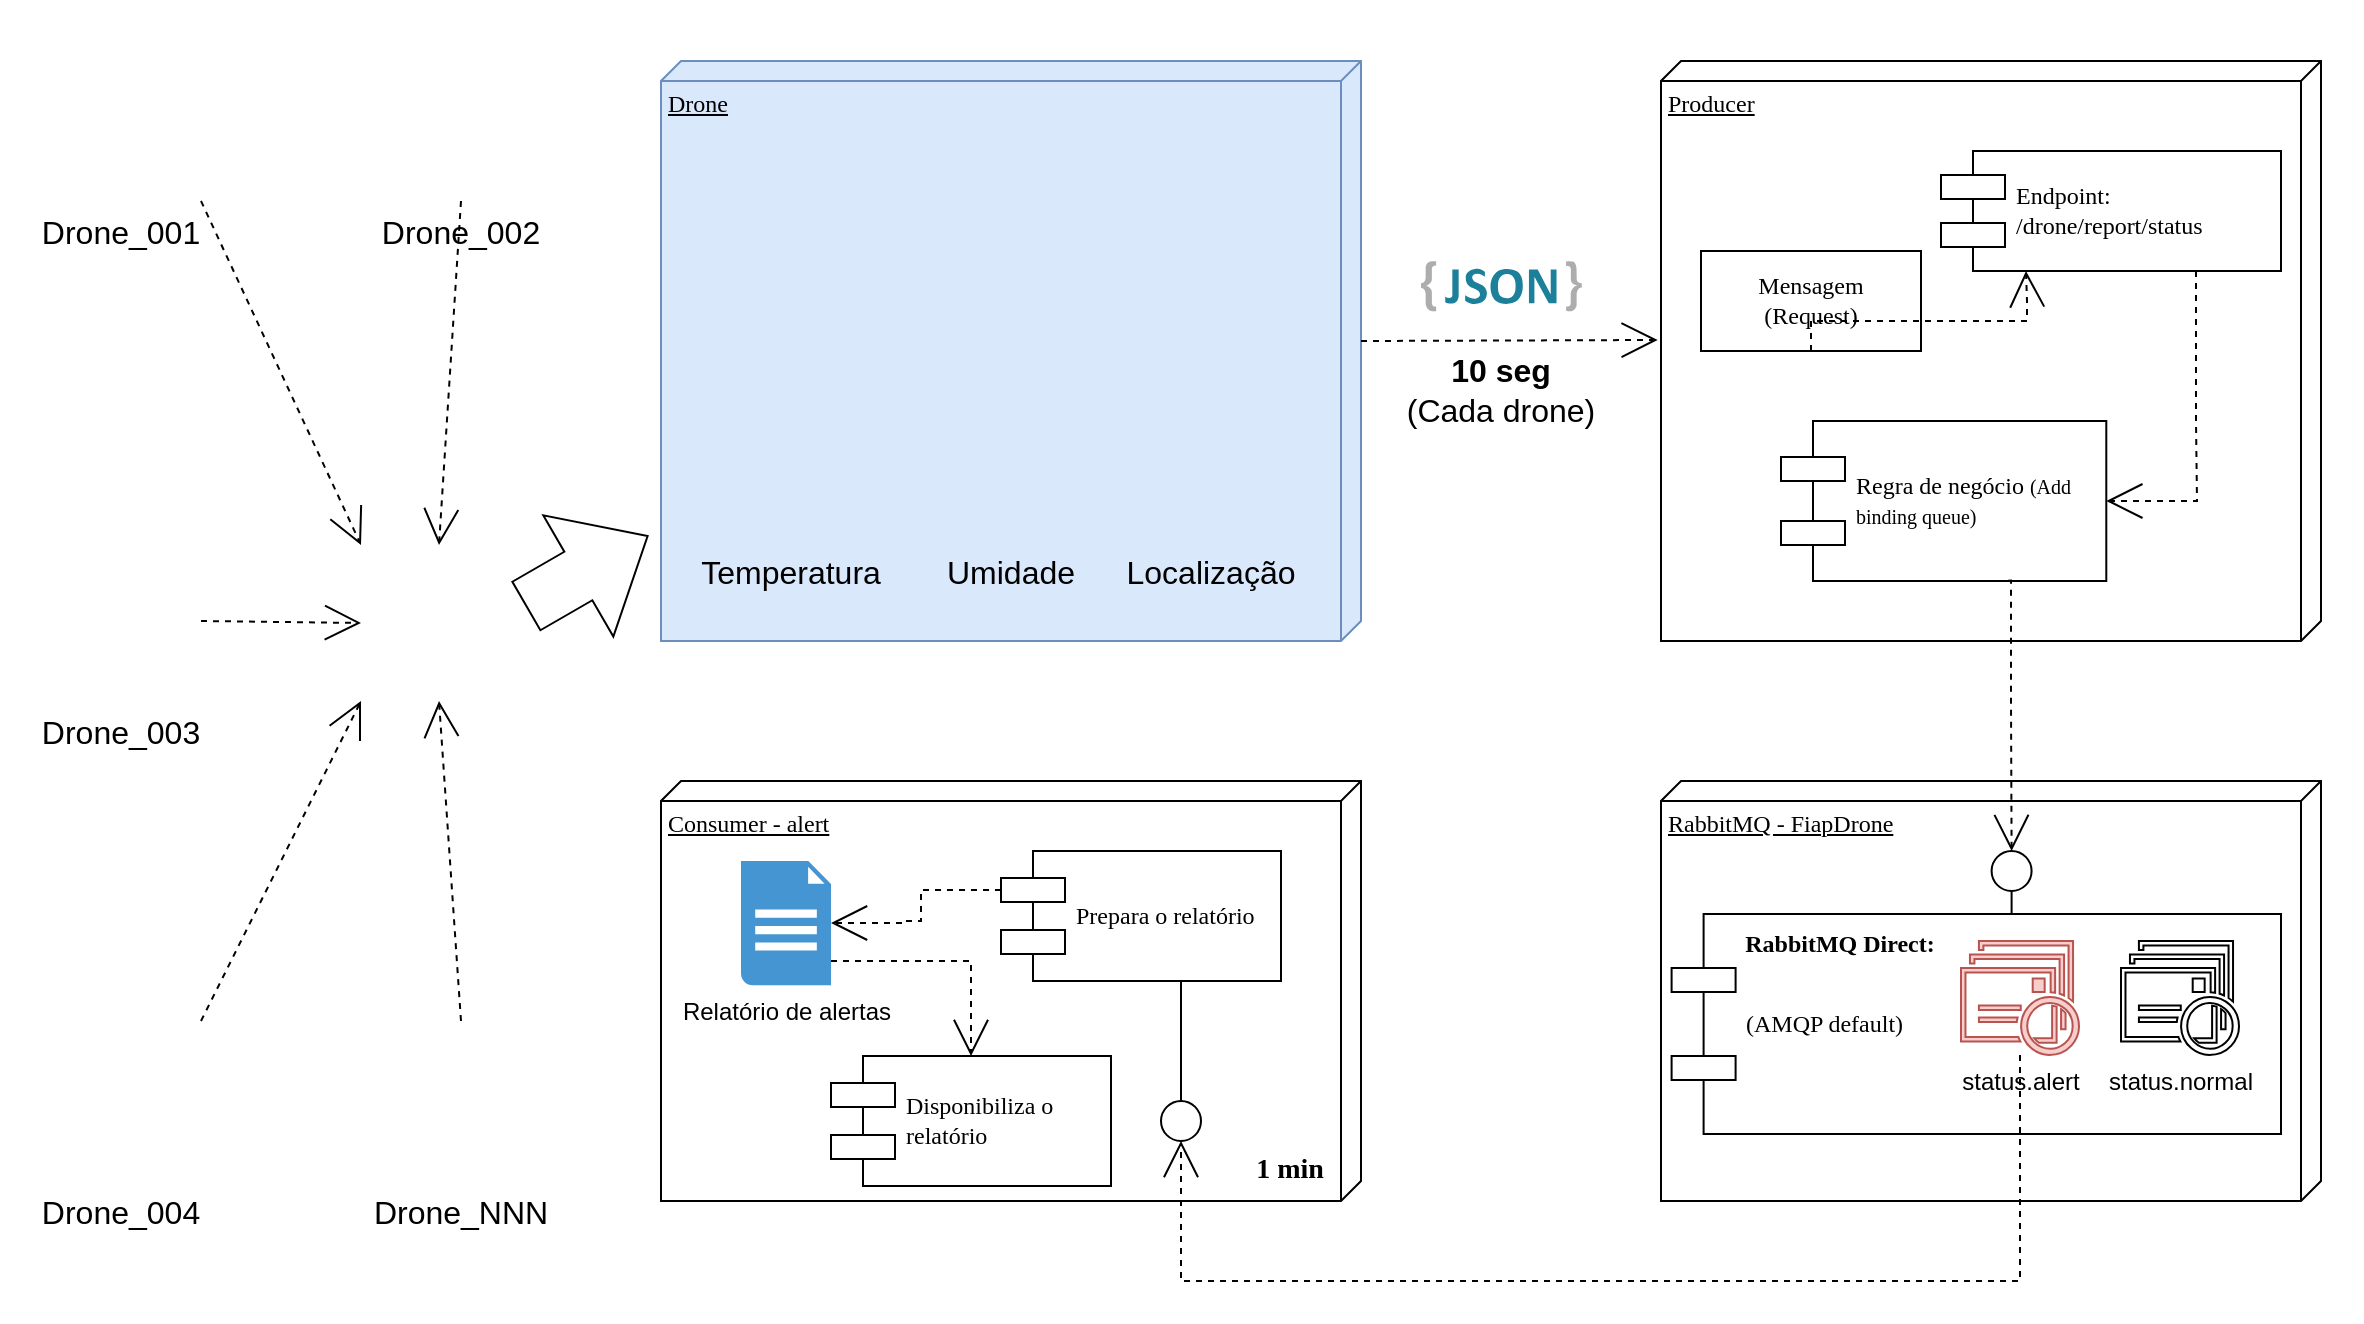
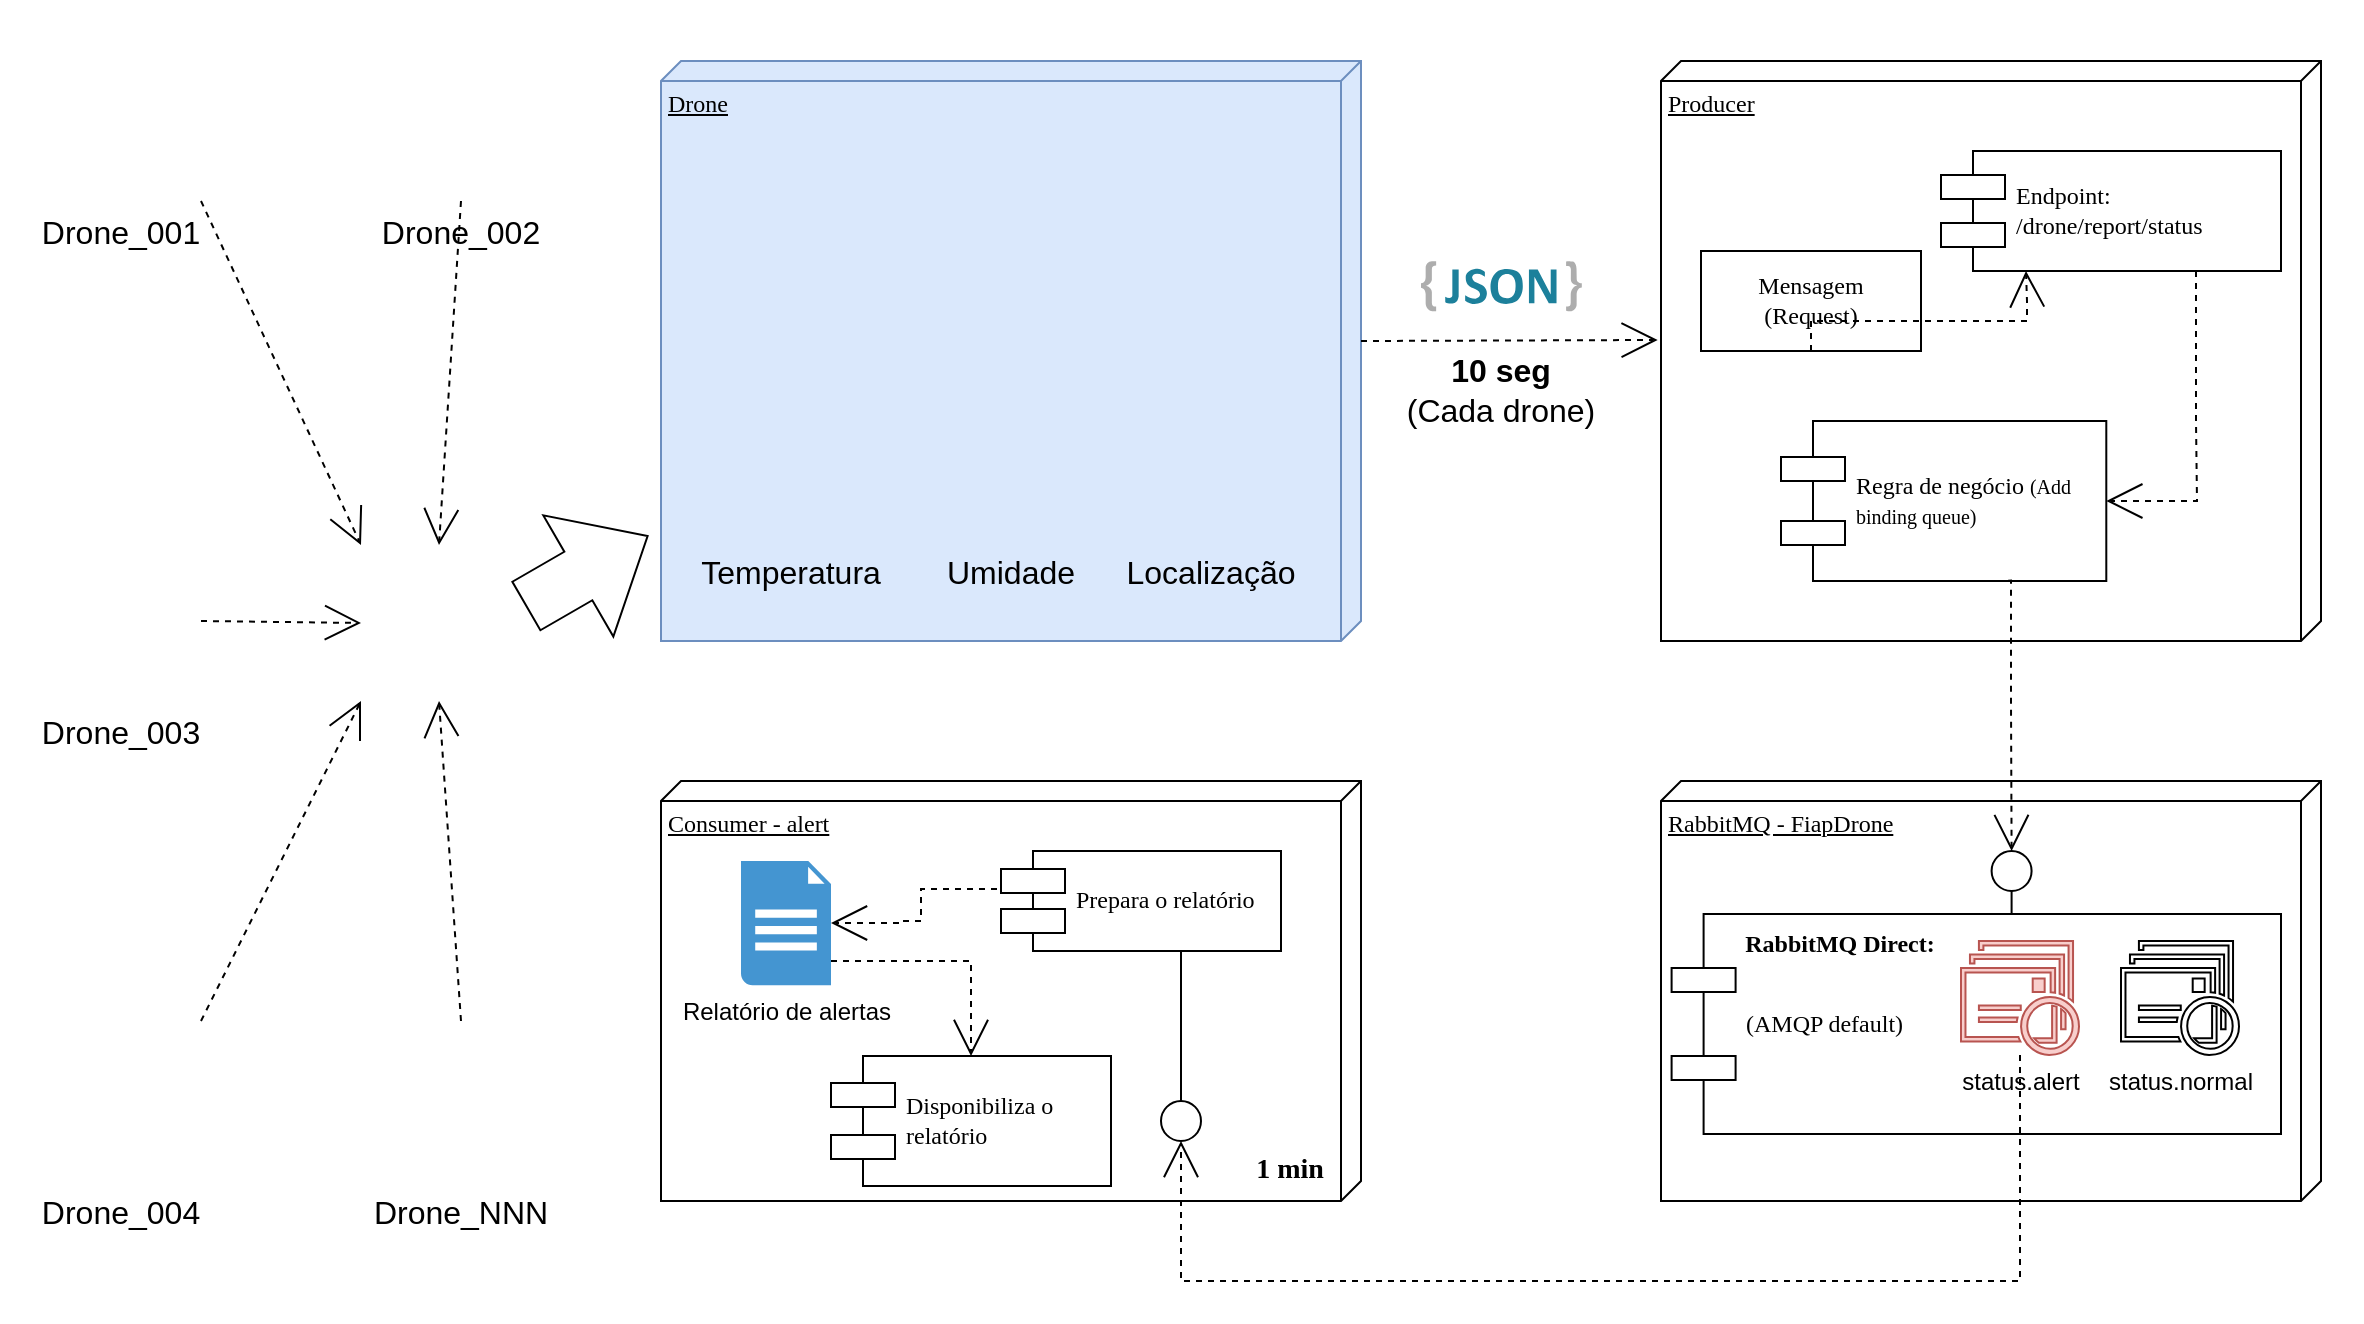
(1141, 916) -> (1141, 901)
